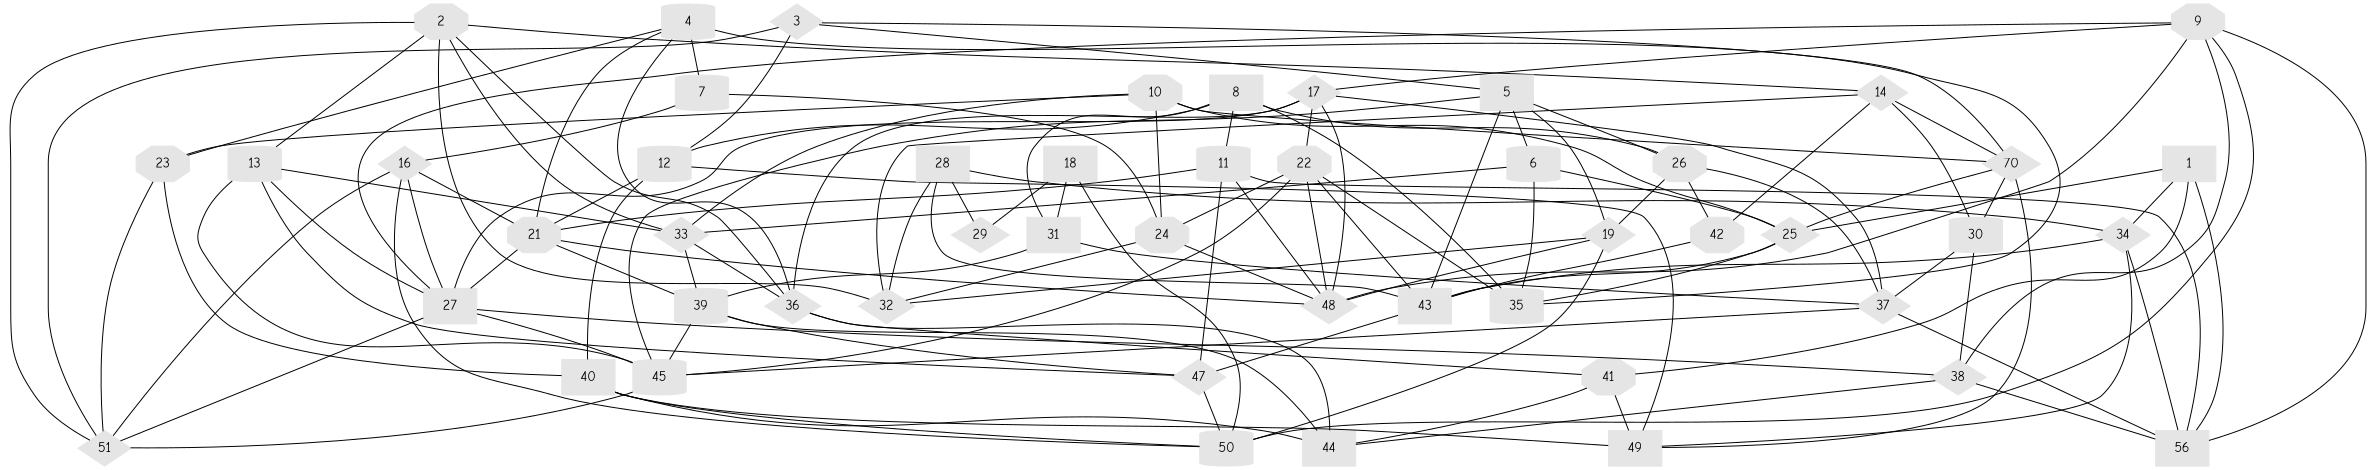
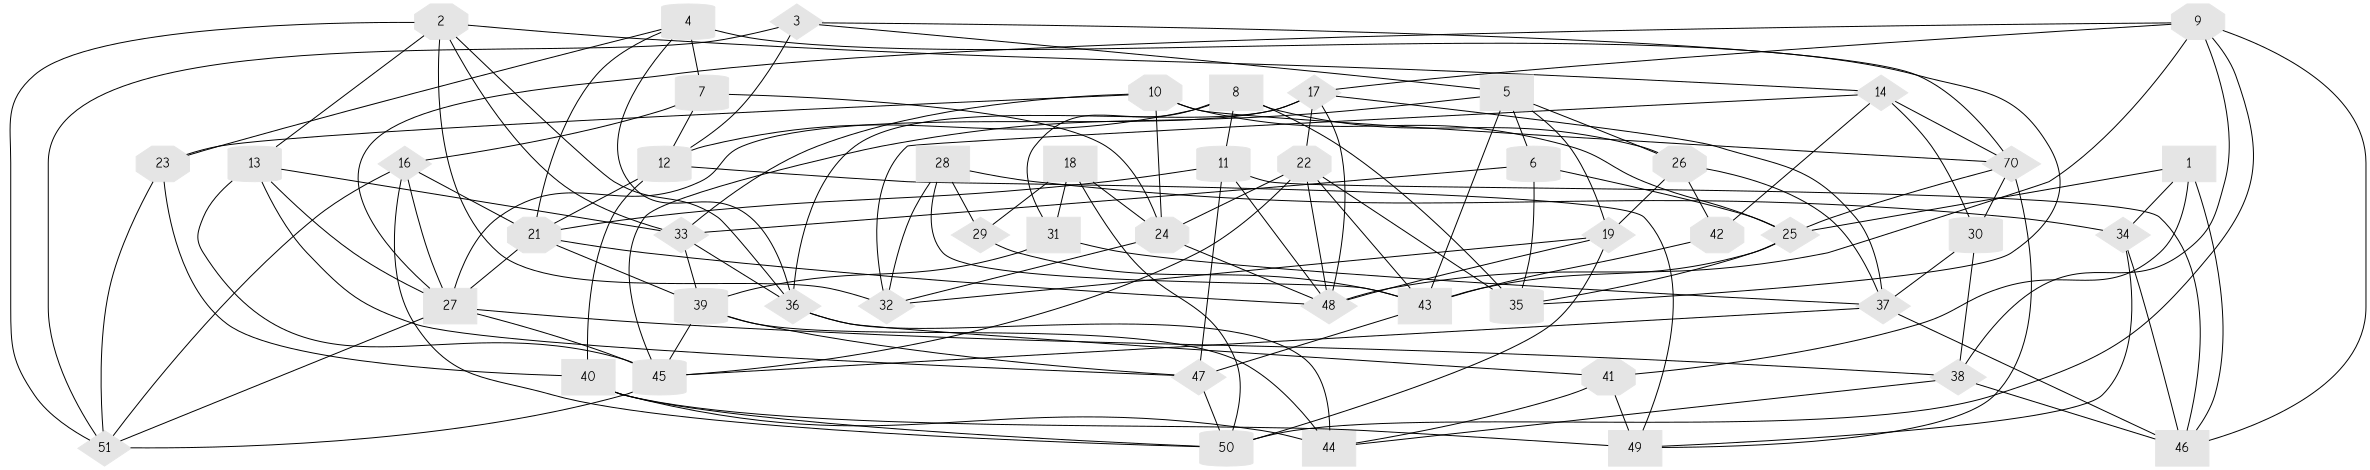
none -> (683, 128)
none -> (1124, 205)
(1809, 264) -> (1135, 273)
(2182, 448) -> (2182, 448)
